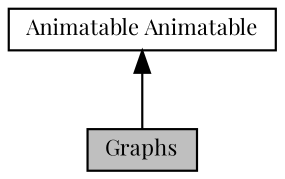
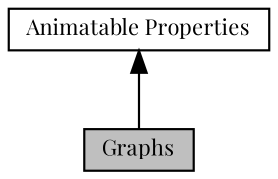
(142, 30) -> (139, 30)
